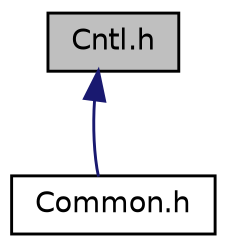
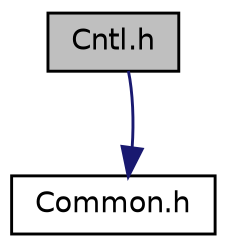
(94, 138) -> (133, 109)
